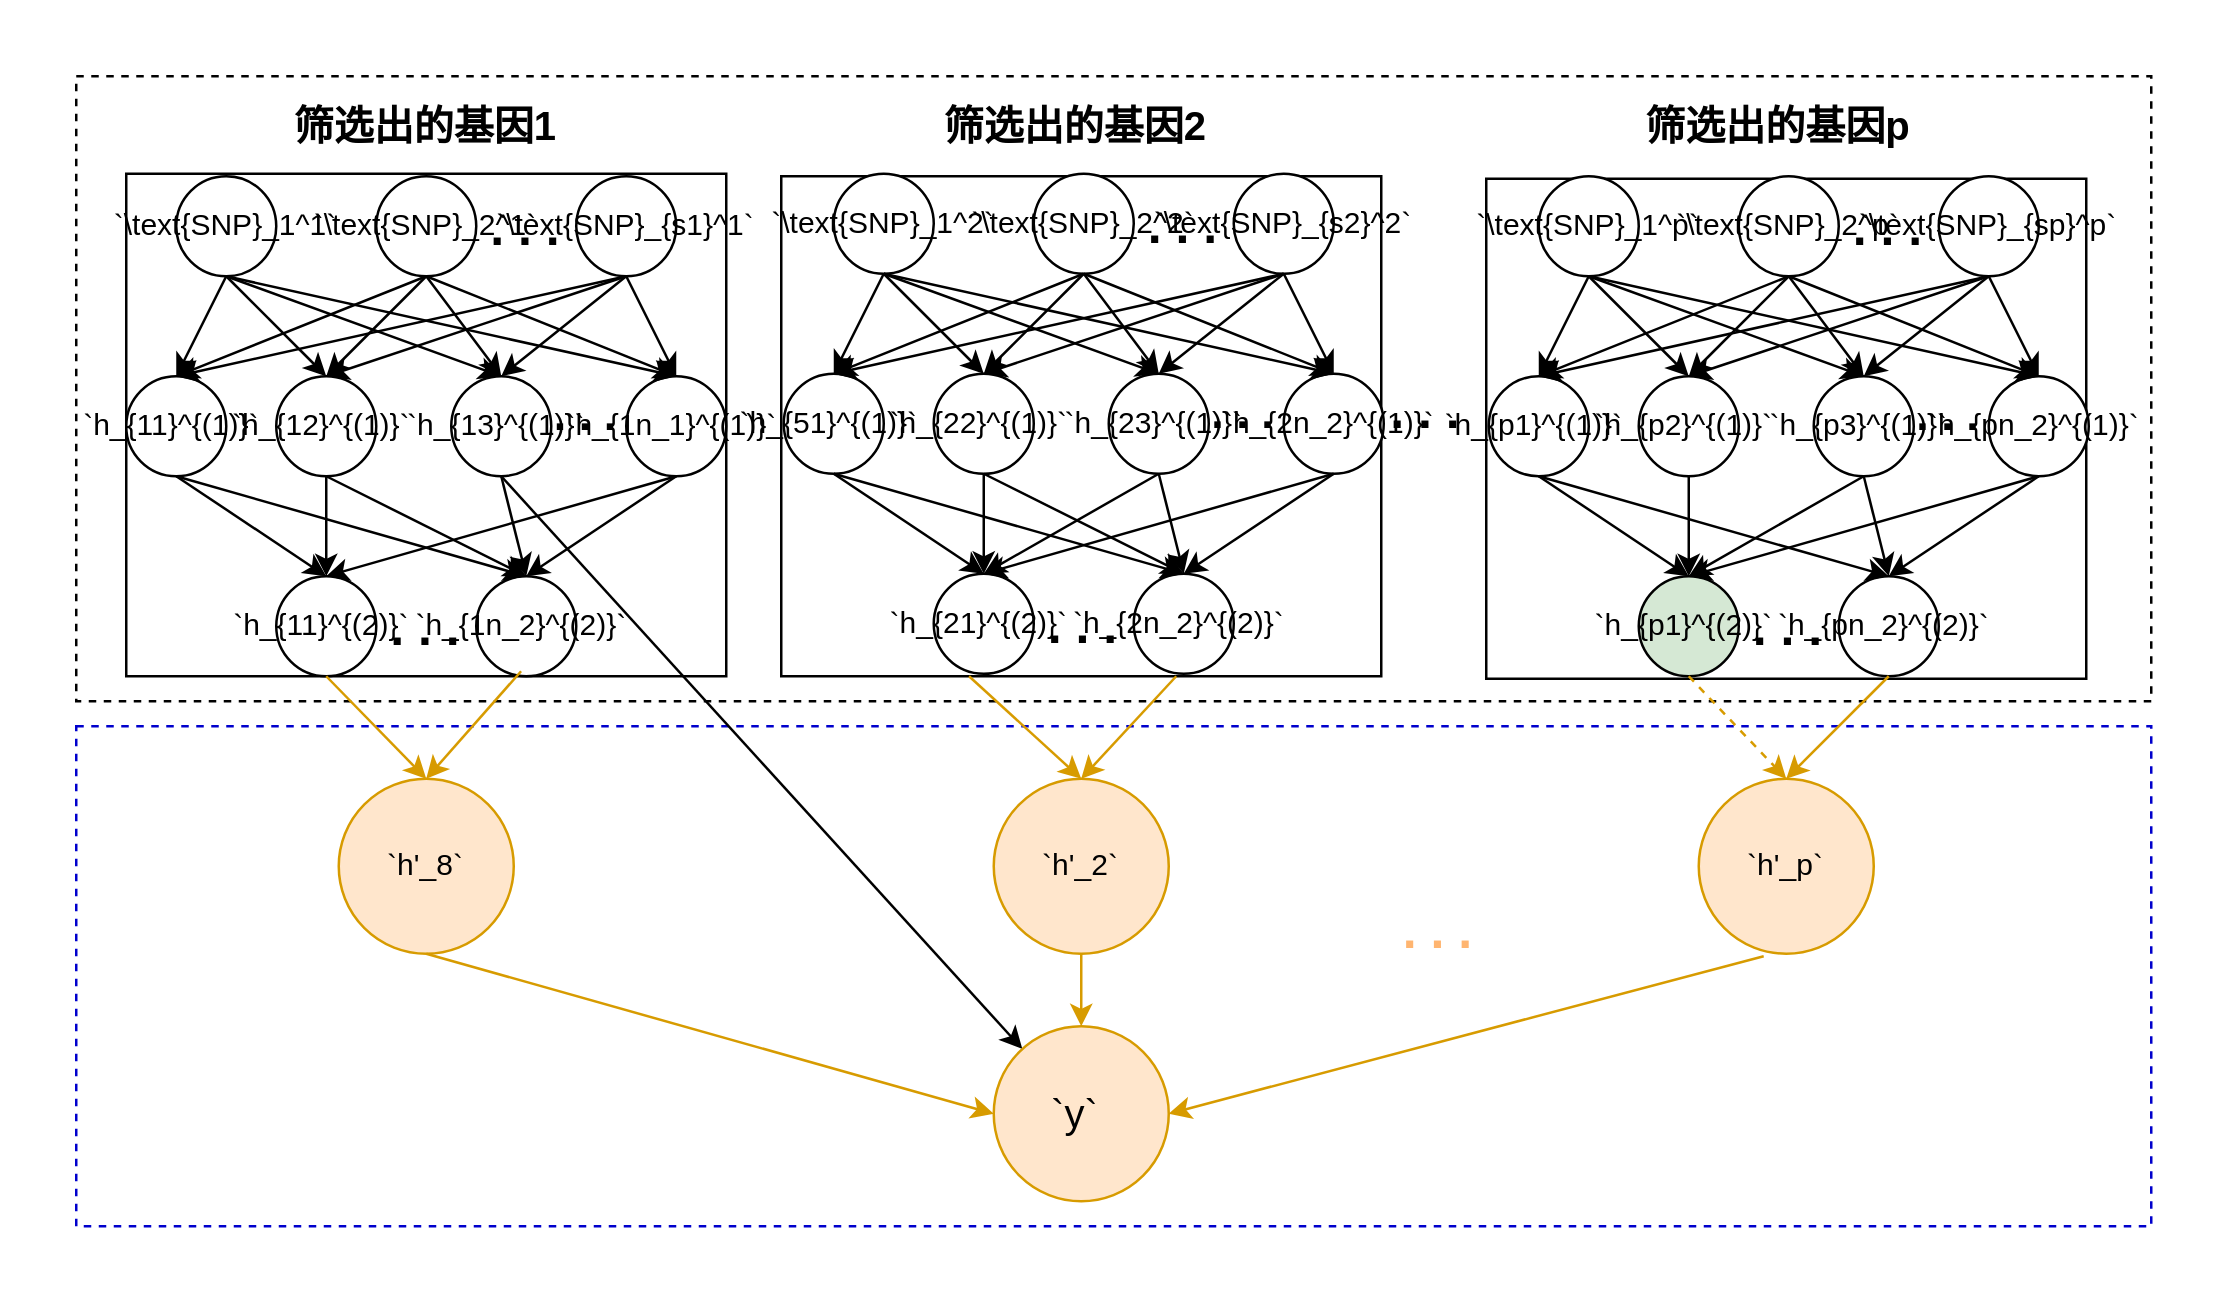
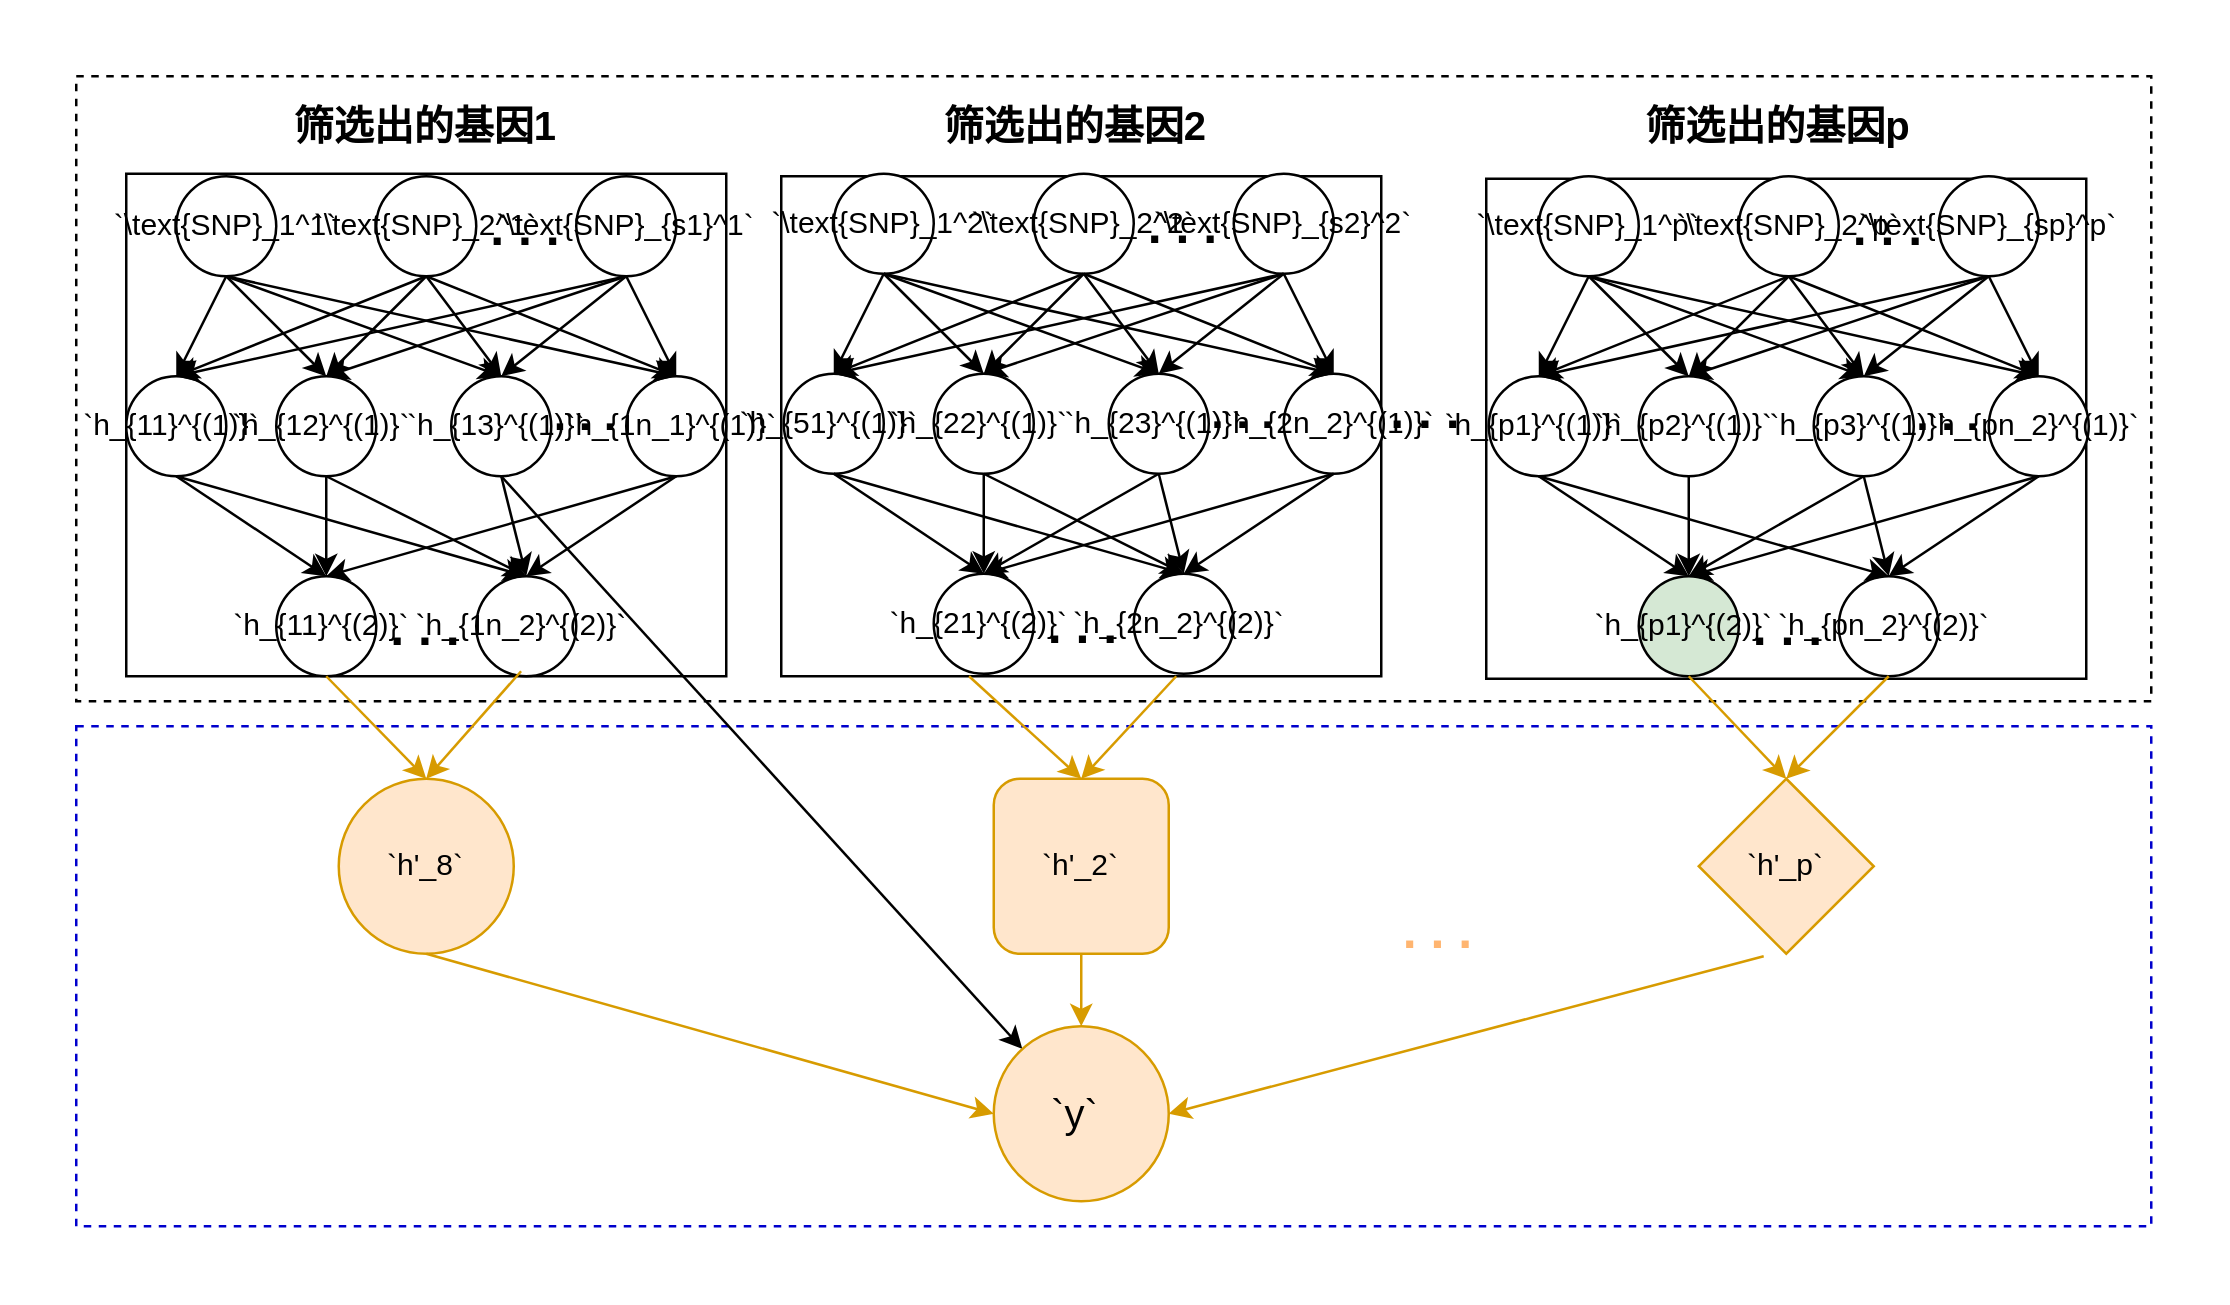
(1731, 721) -> (1731, 721)
(1081, 866) -> (1081, 866)
(1786, 866) -> (1786, 866)
